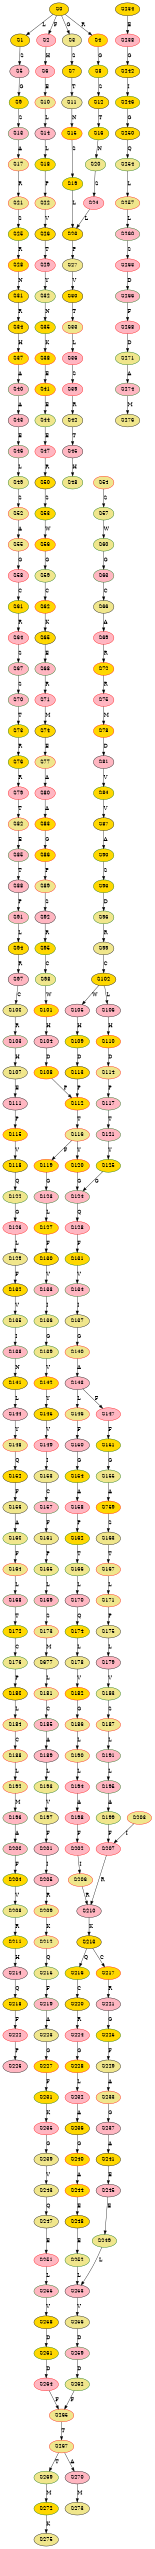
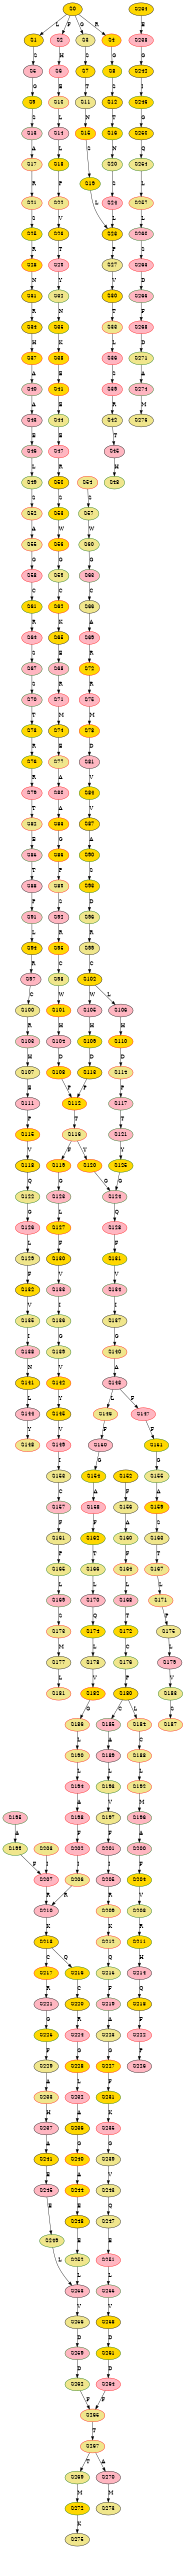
(45, 948) -> (59, 948)
(15, 1459) -> none
(108, 1507) -> (157, 1507)
(79, 1523) -> (95, 1523)
(46, 1663) -> (59, 1663)
(46, 1707) -> (118, 1708)
(108, 1756) -> none
(110, 2113) -> (49, 2113)
